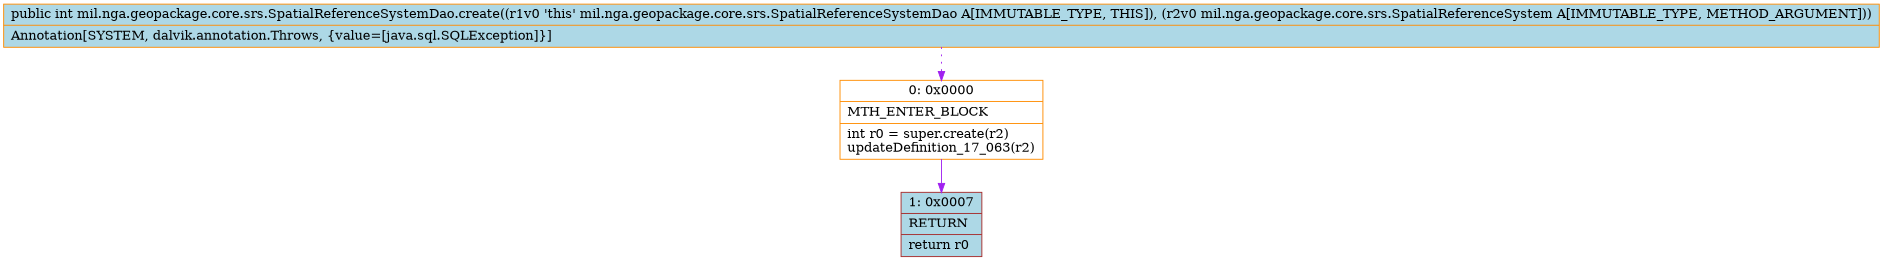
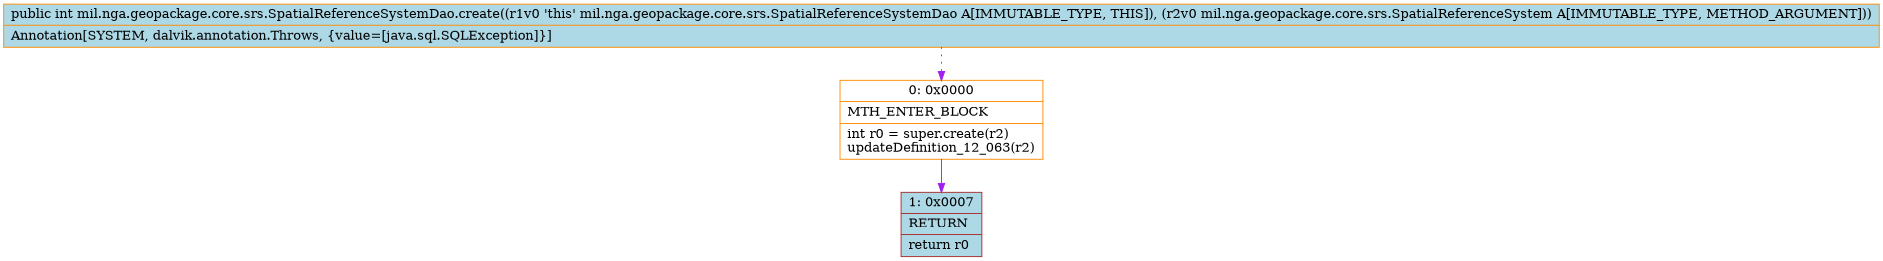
(941, 148) -> (941, 148)
